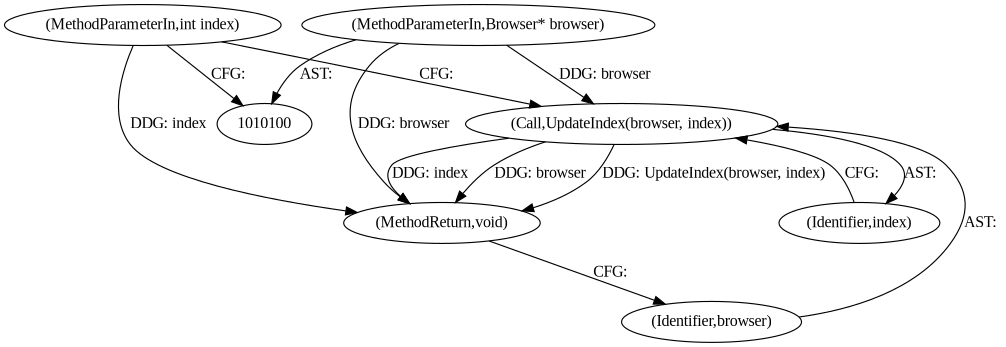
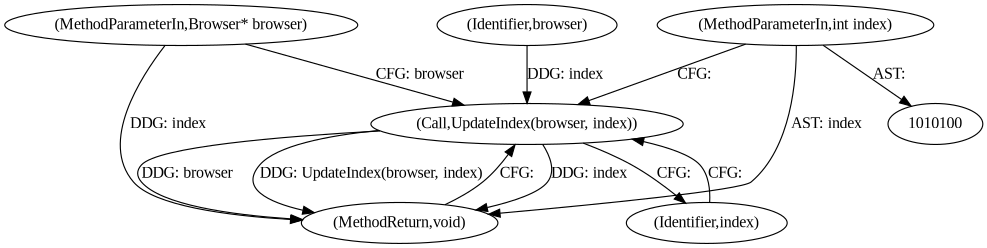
(319, 54) -> none
(230, 75) -> (892, 75)
(605, 75) -> (420, 75)
(168, 124) -> (827, 124)
(404, 124) -> (168, 124)
(923, 173) -> (676, 173)
(983, 223) -> (565, 75)
(572, 271) -> (480, 184)
